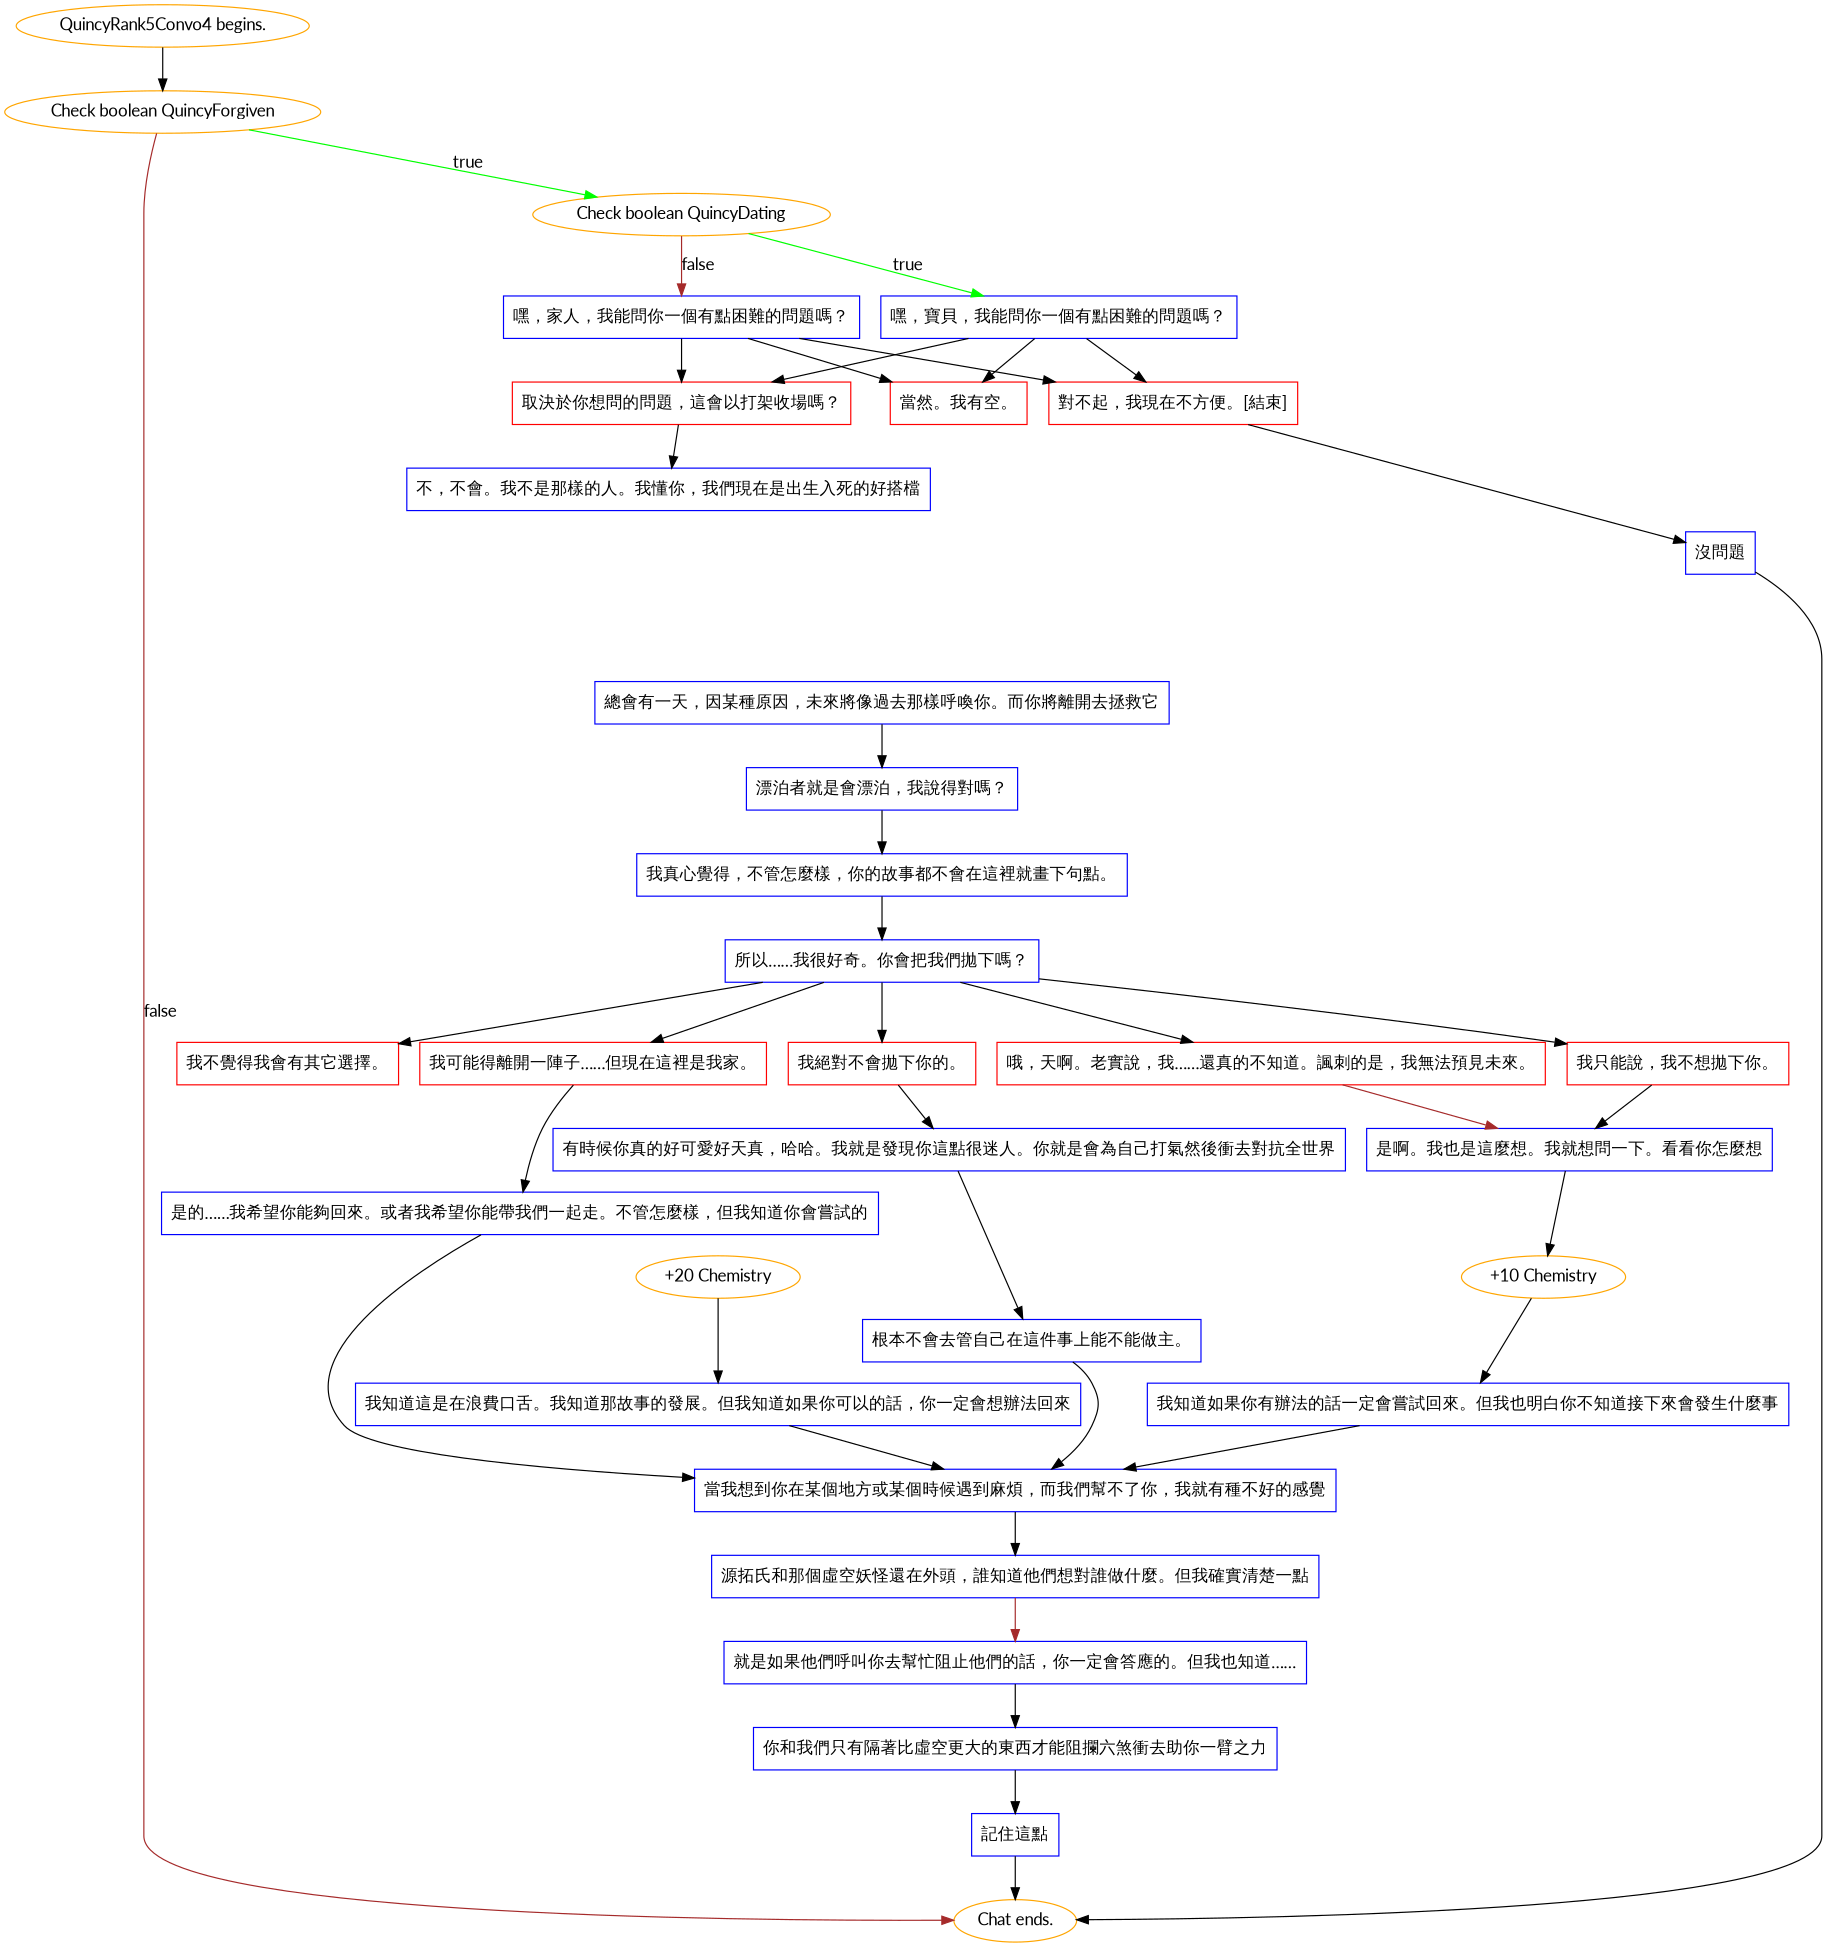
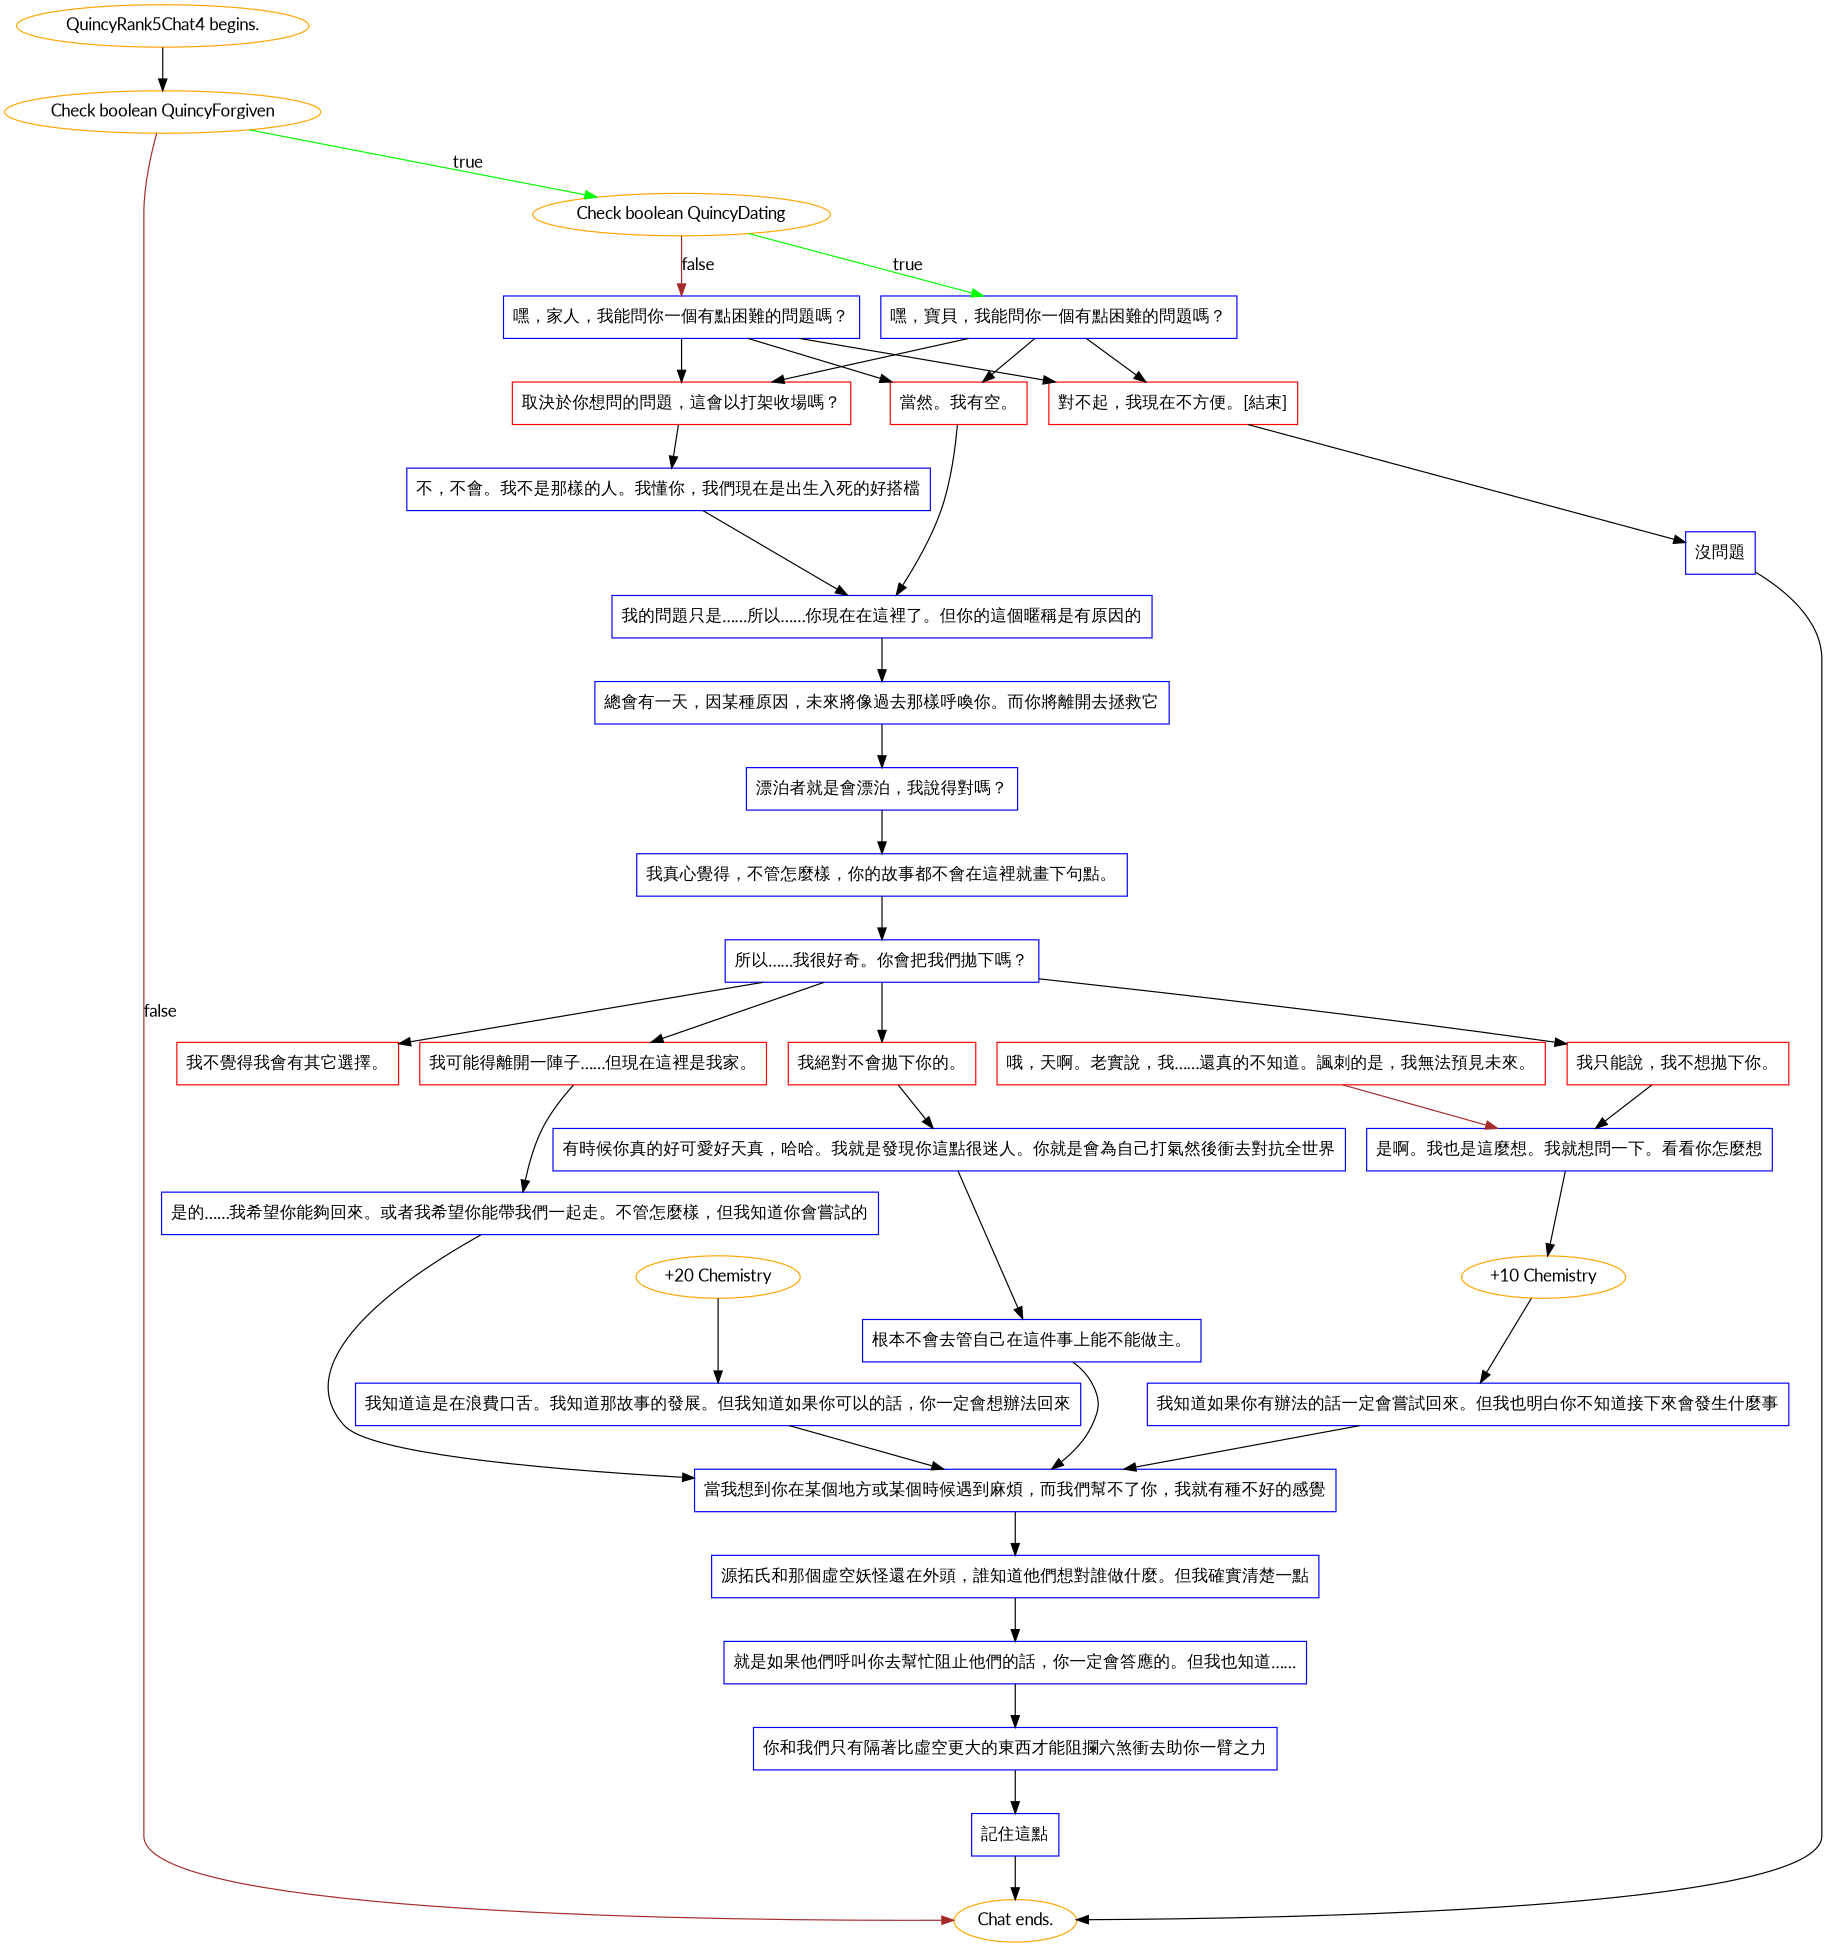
(163, 26) -> (163, 26)
none -> (882, 617)
(1071, 1011) -> none
(1015, 1614) -> (1015, 1614)
